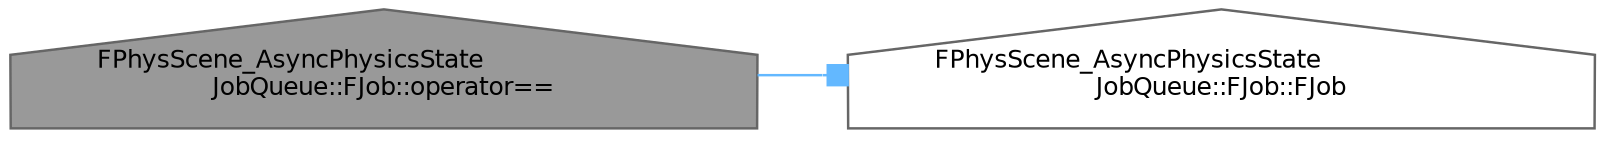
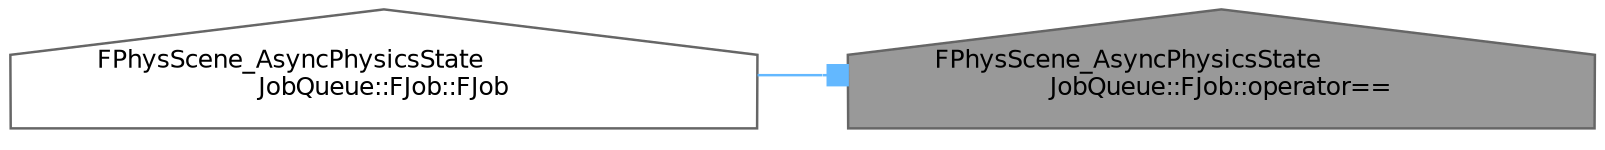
(790, 75) -> (790, 75)
